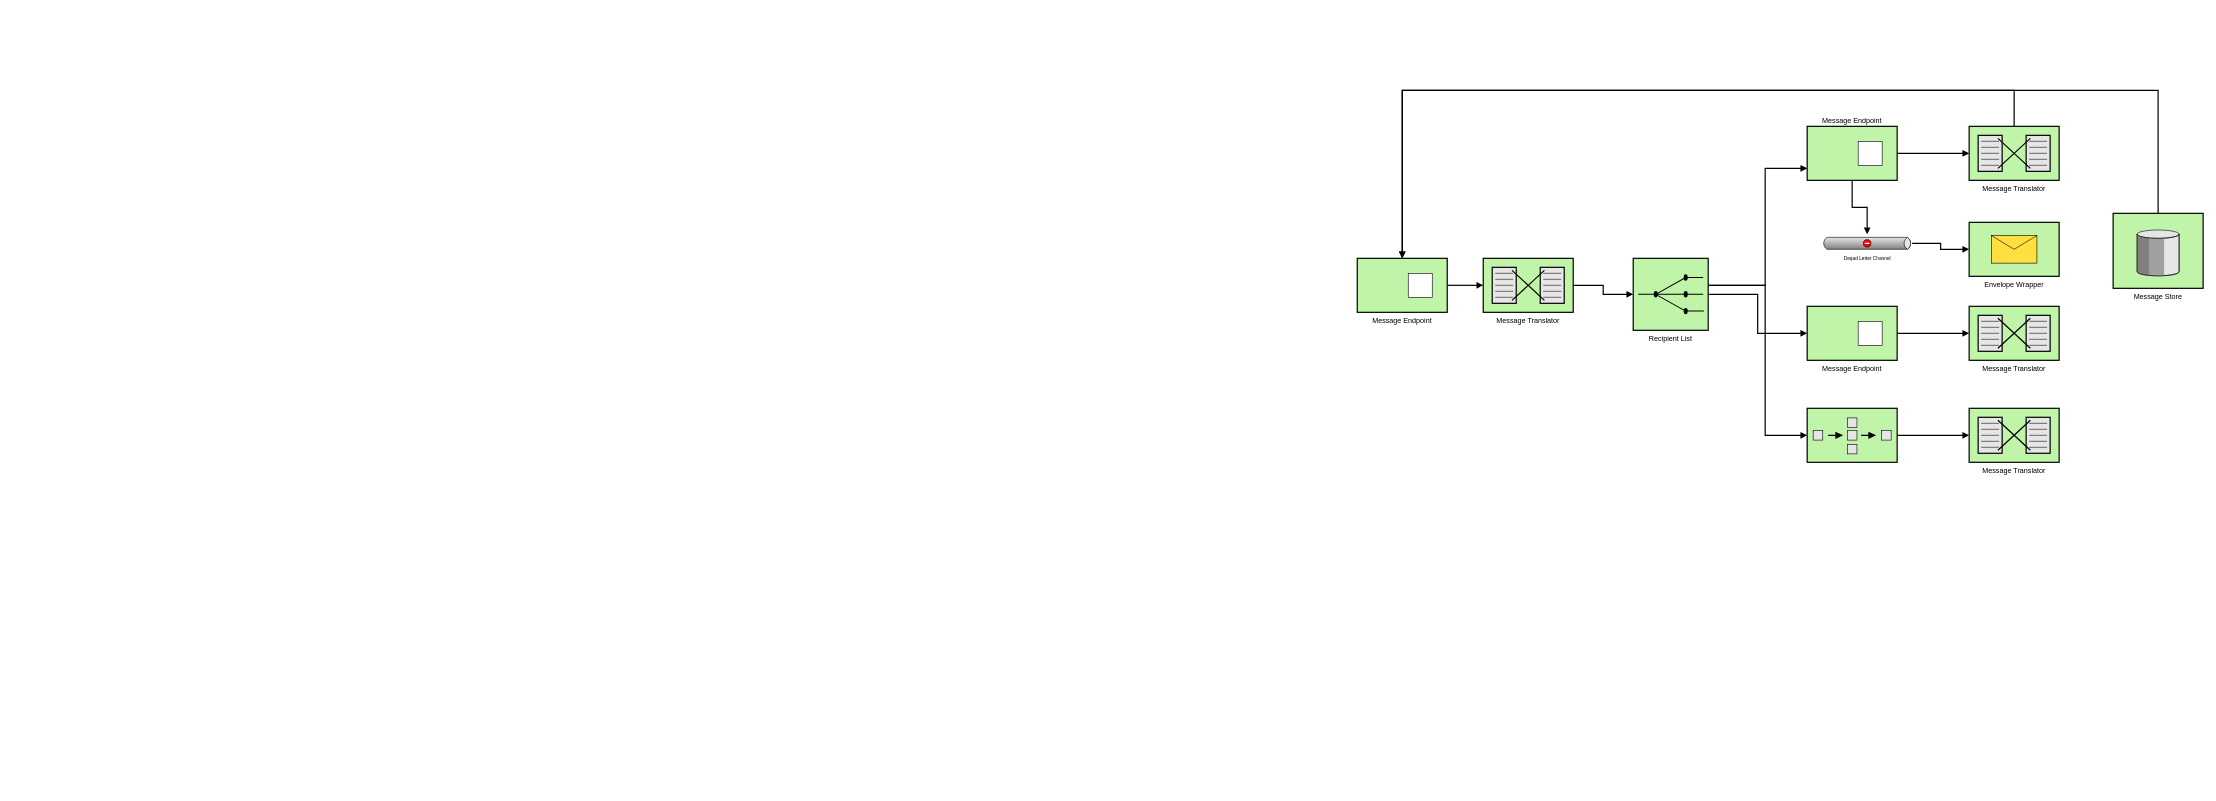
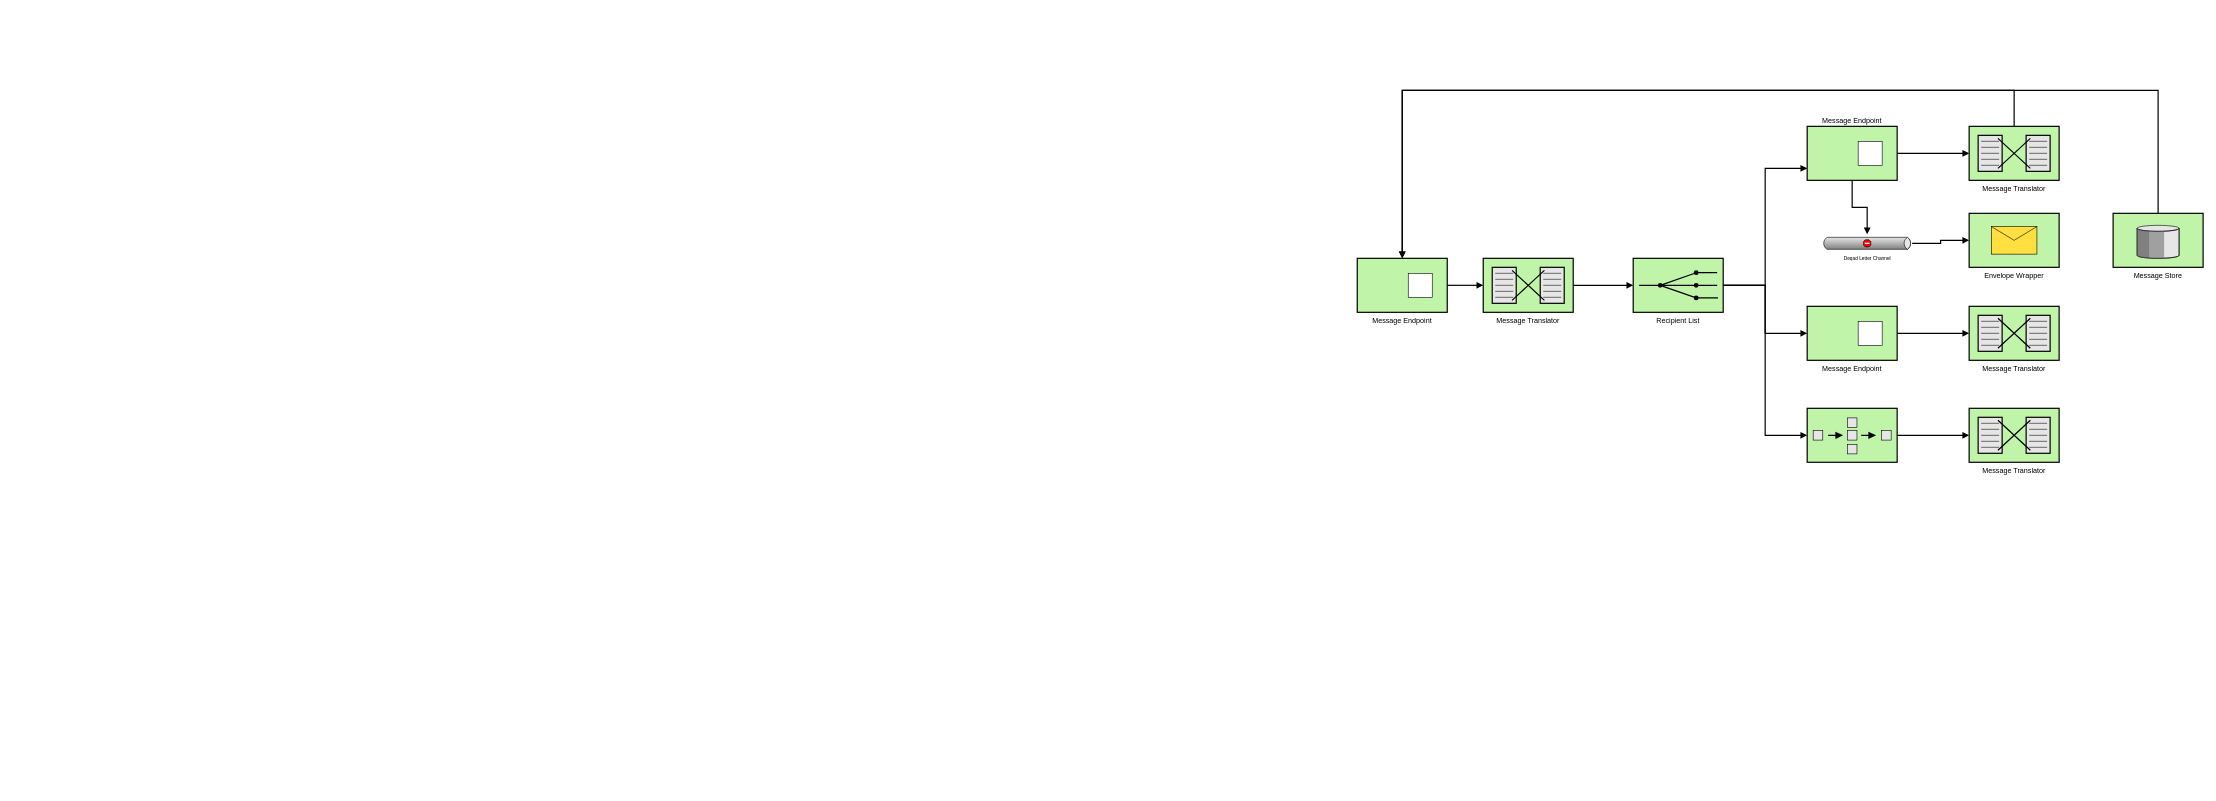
(2015, 249) -> (2015, 240)
(2159, 251) -> (2159, 240)
(1671, 294) -> (1679, 285)
